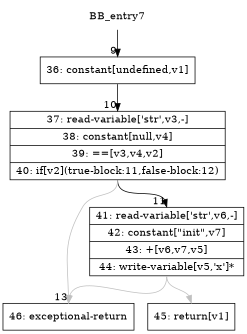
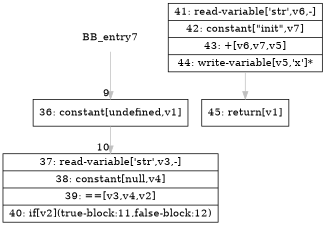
(118, 39) -> (111, 72)
(118, 94) -> (111, 136)
(138, 193) -> none
(68, 317) -> none
